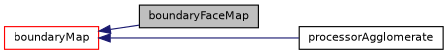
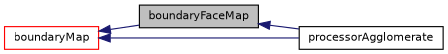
none -> (285, 27)
